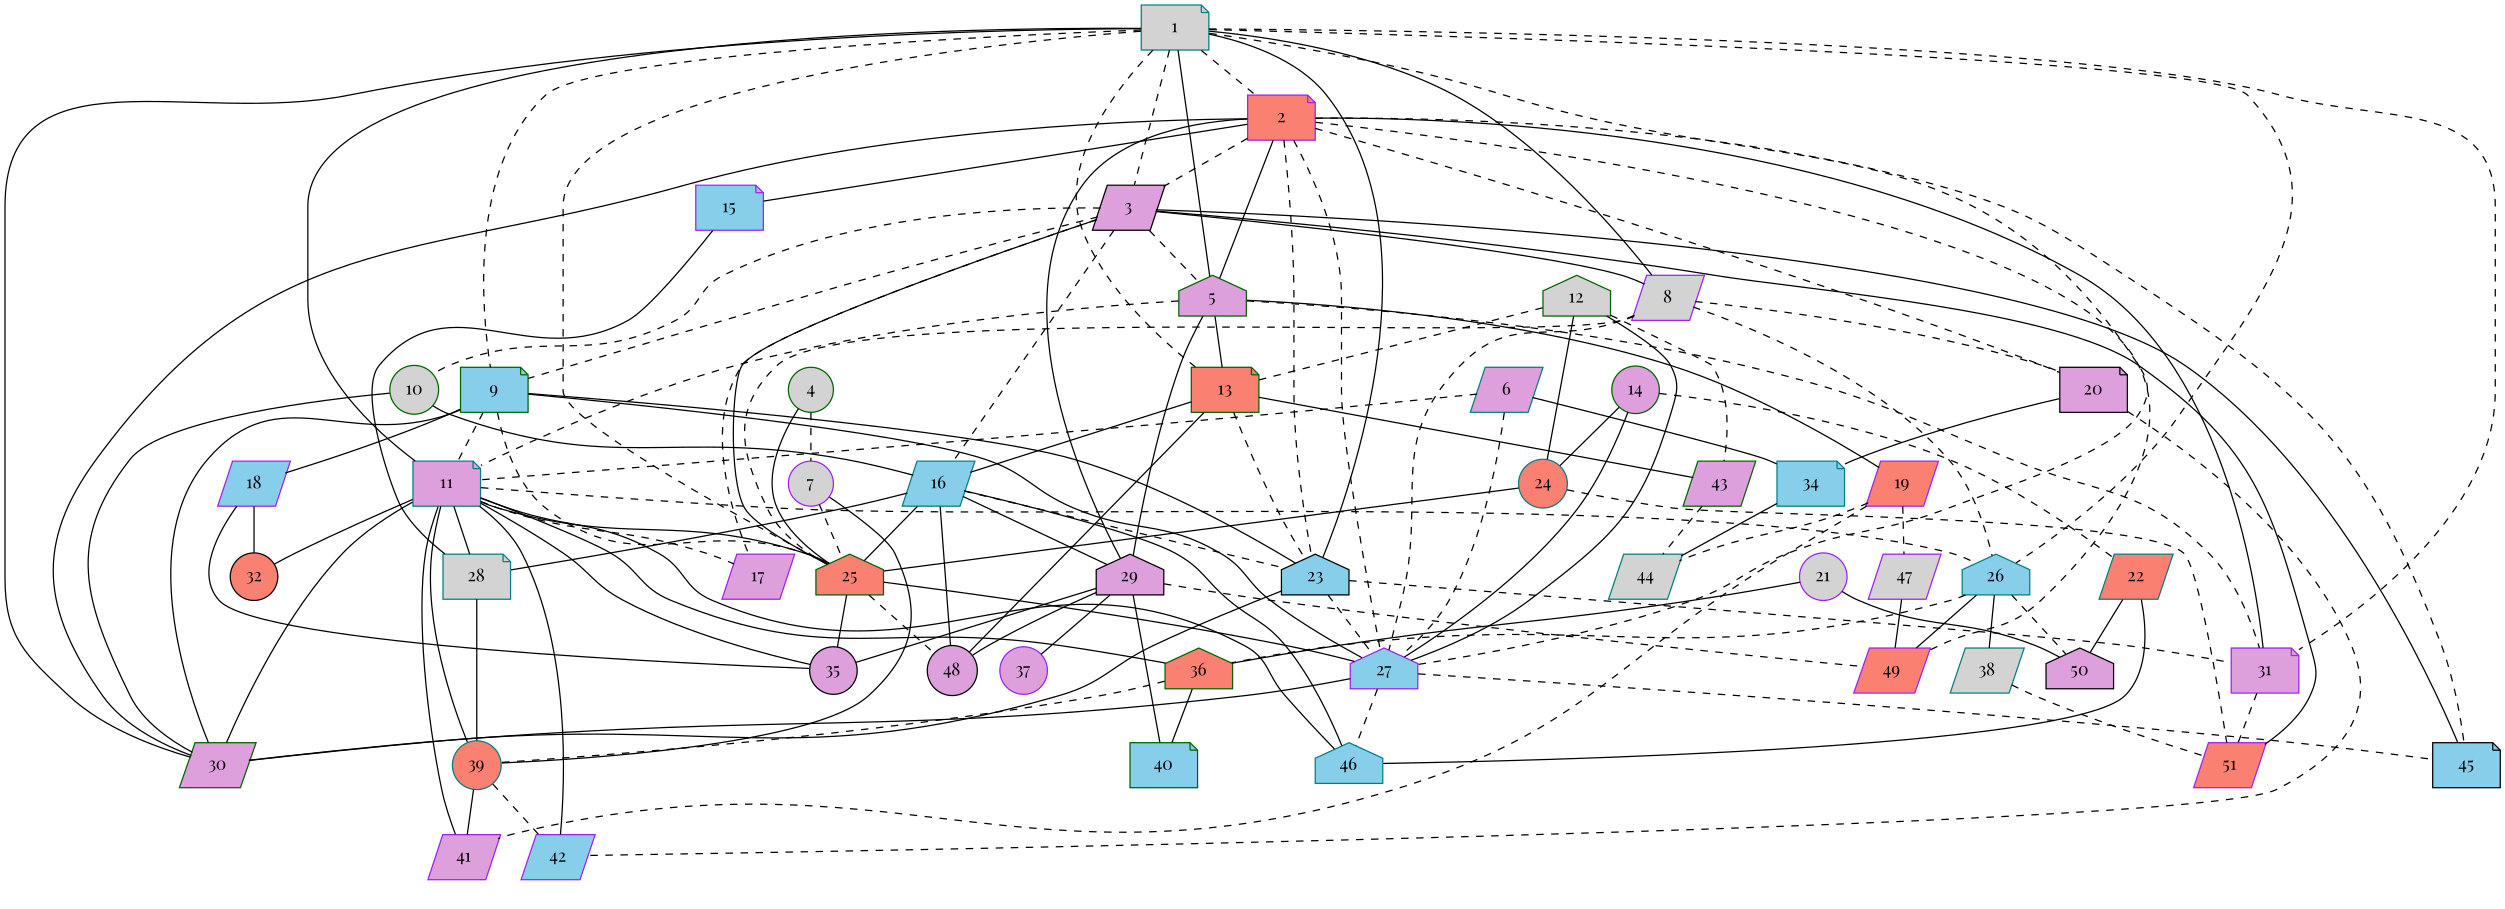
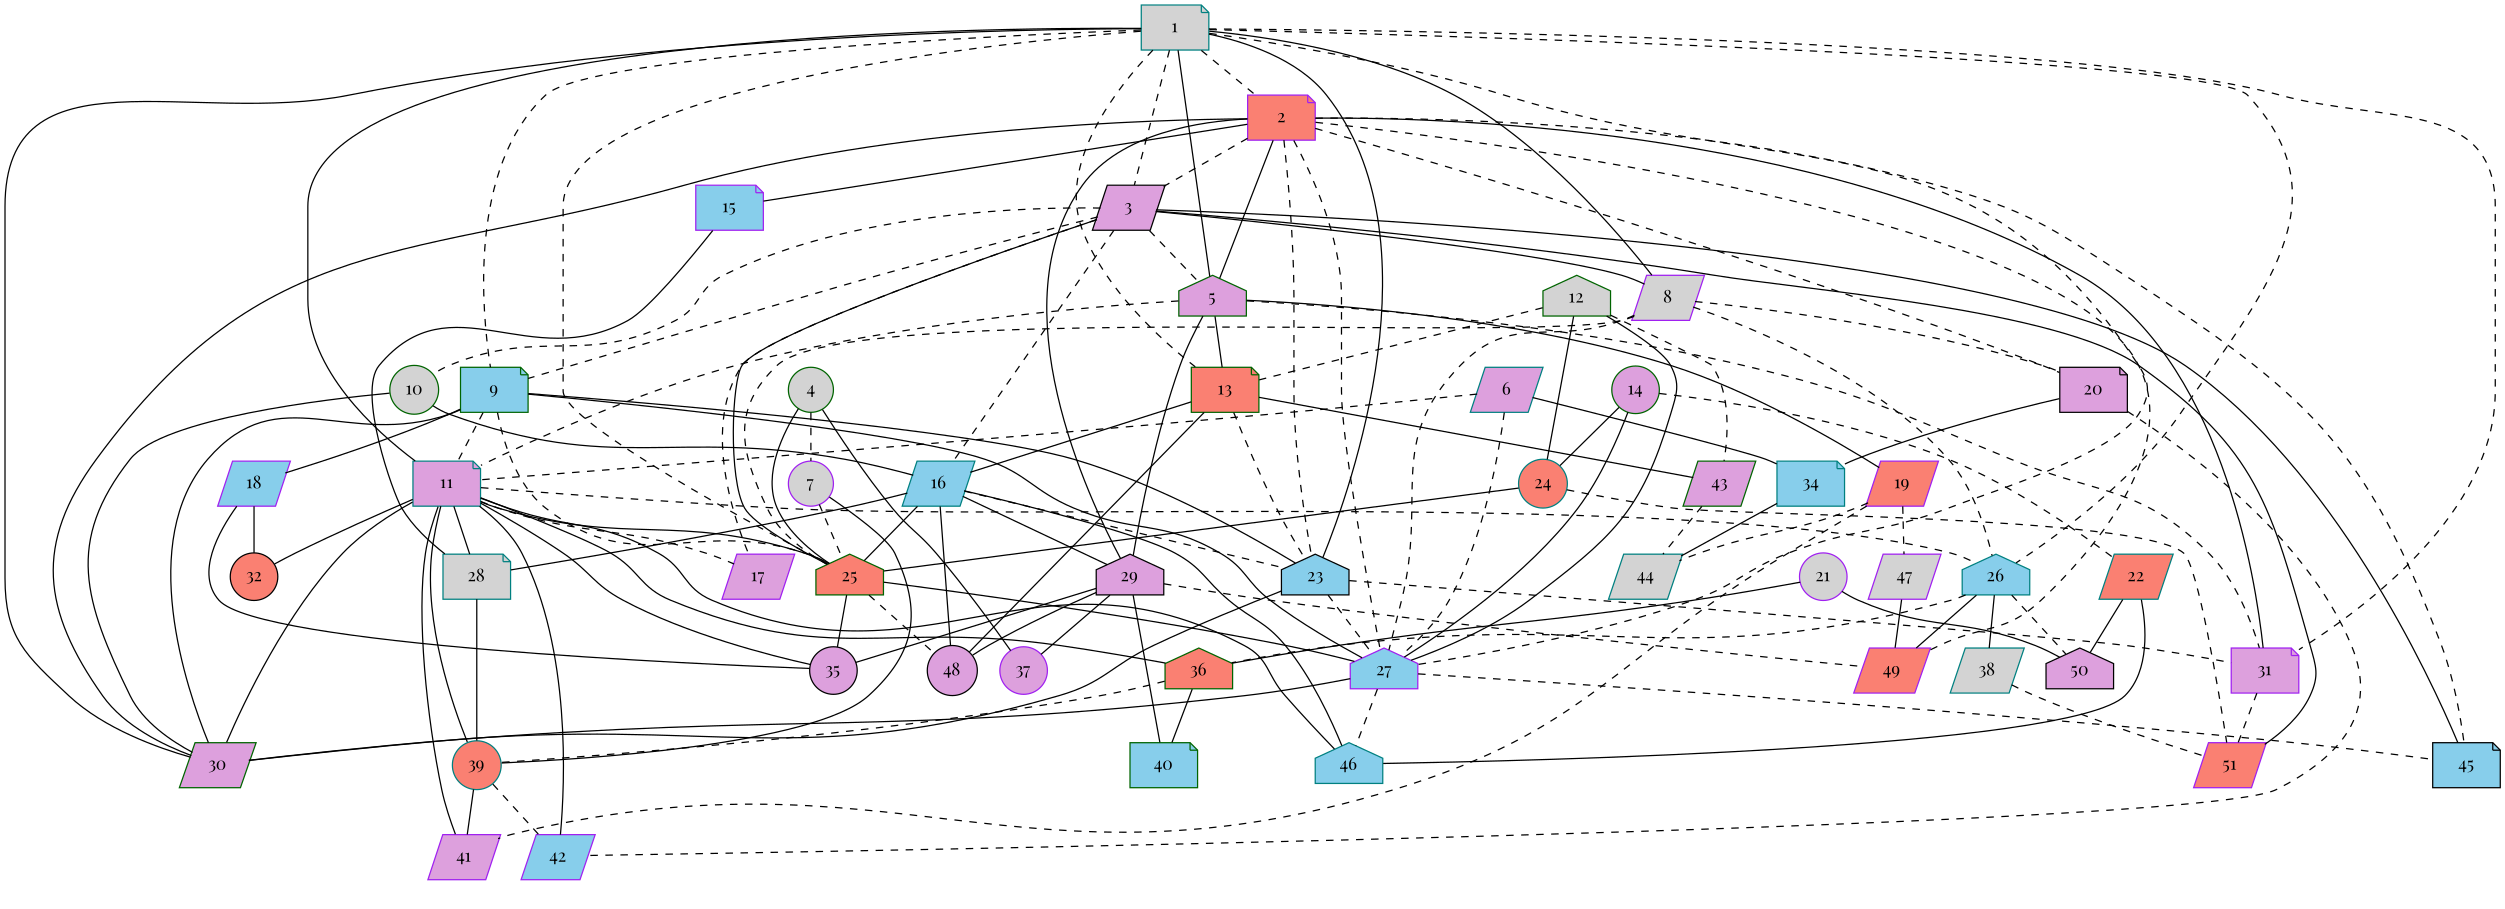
none -> (915, 531)
